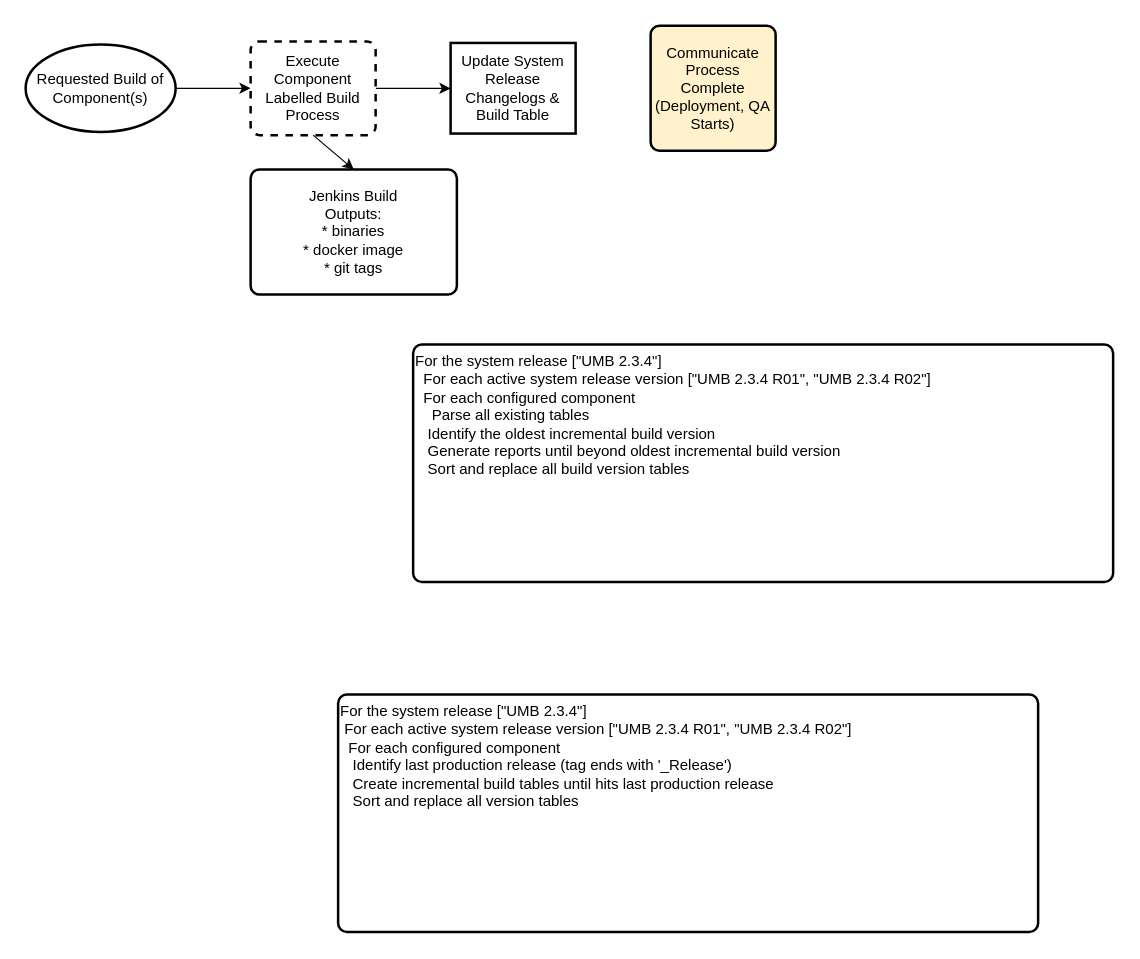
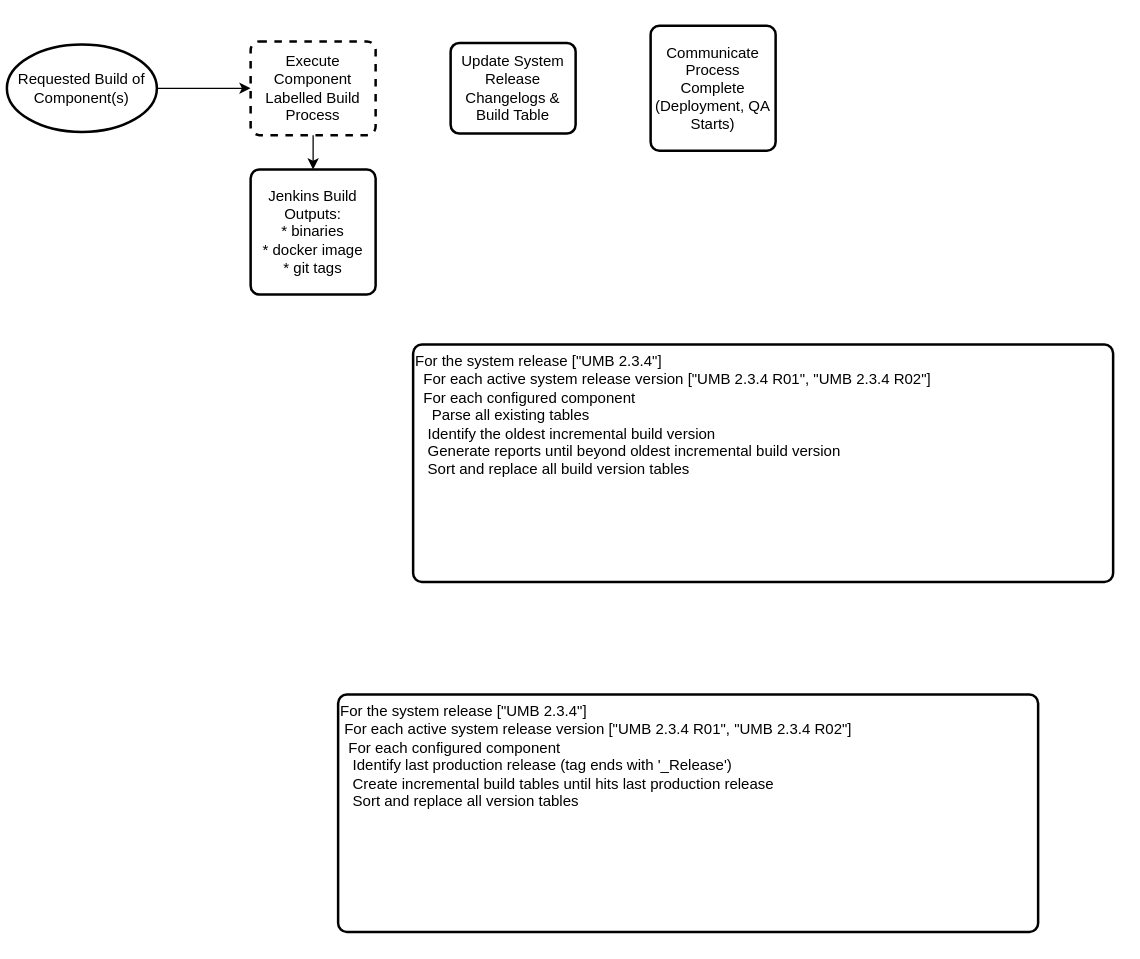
(101, 88) -> (82, 88)
(409, 88) -> none
(513, 88) -> (513, 88)
(713, 88) -> (713, 88)
(354, 232) -> (313, 232)
